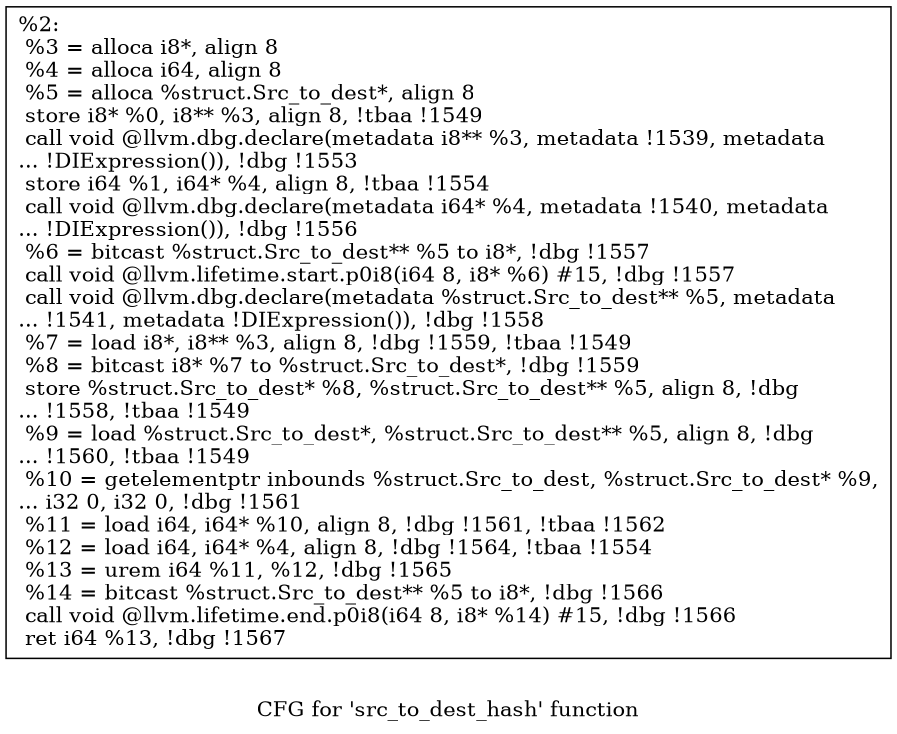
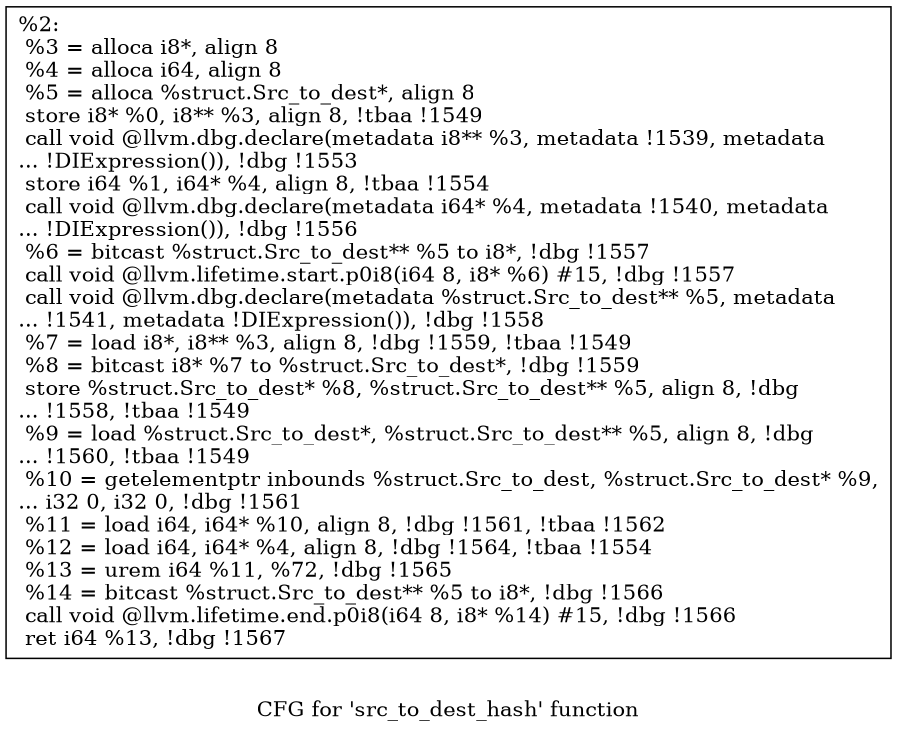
(236, 571) -> (236, 571)
